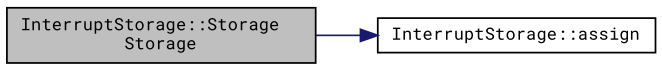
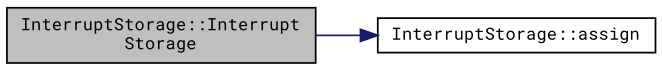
(161, 35) -> (161, 35)
